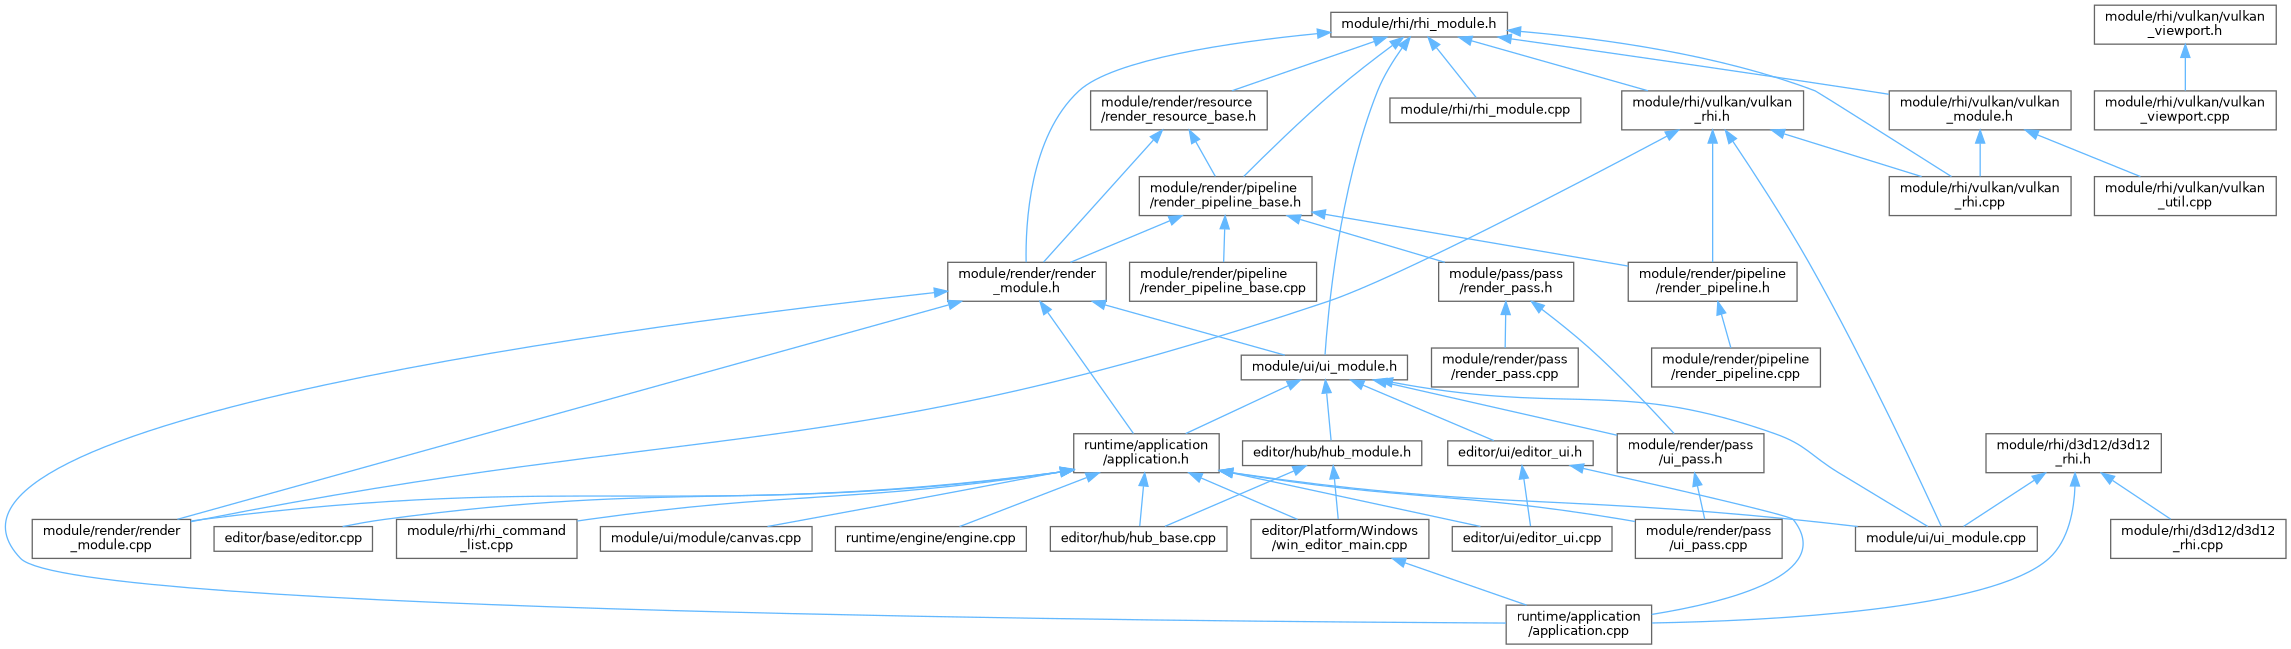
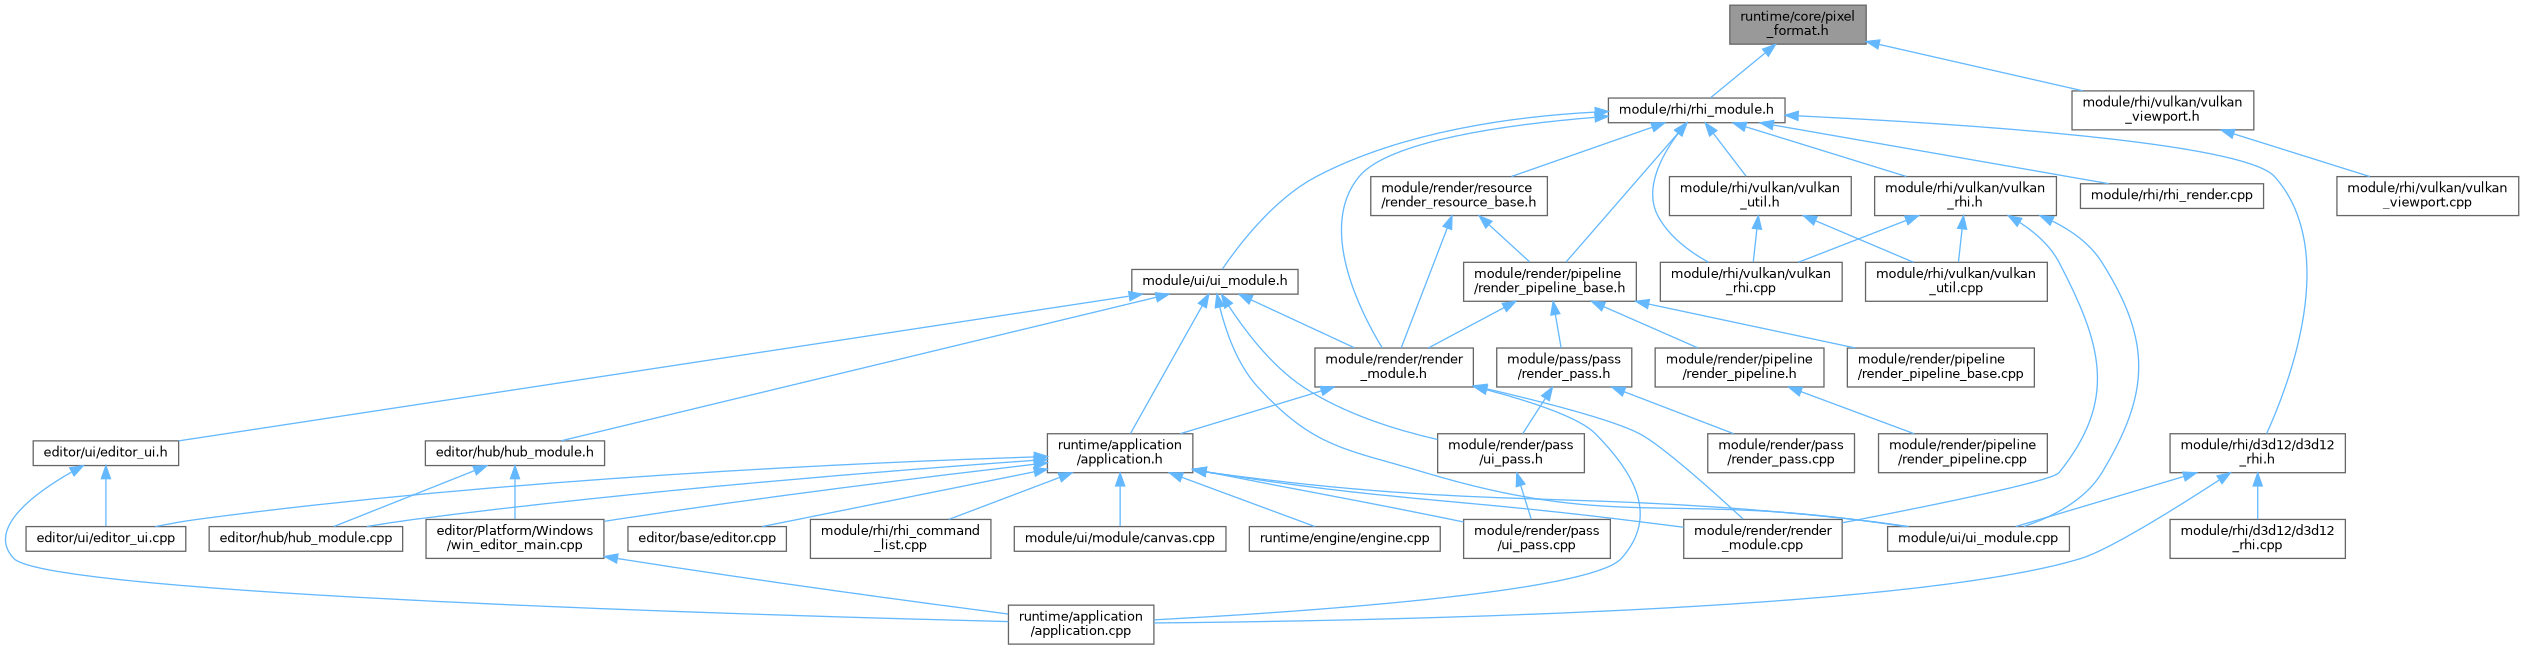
none -> (1798, 25)
(1485, 110) -> (2172, 196)
(1980, 110) -> (1760, 196)
none -> (2174, 148)
(1713, 203) -> (1960, 245)
(1195, 330) -> (1303, 324)
(1139, 539) -> (306, 539)
